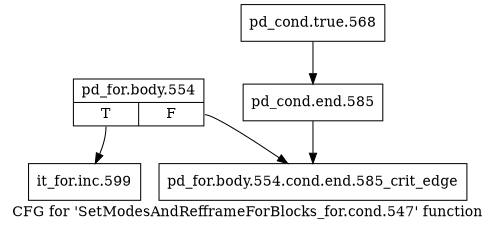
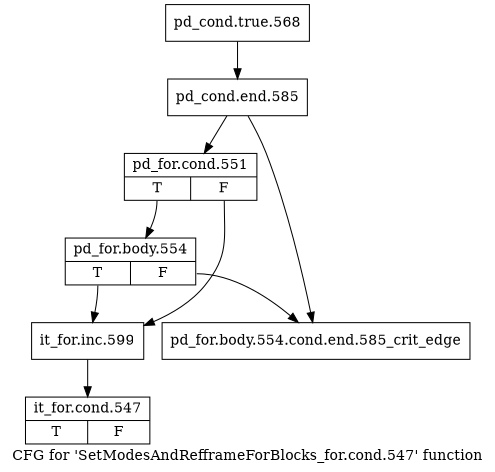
none -> (191, 177)
none -> (88, 421)
